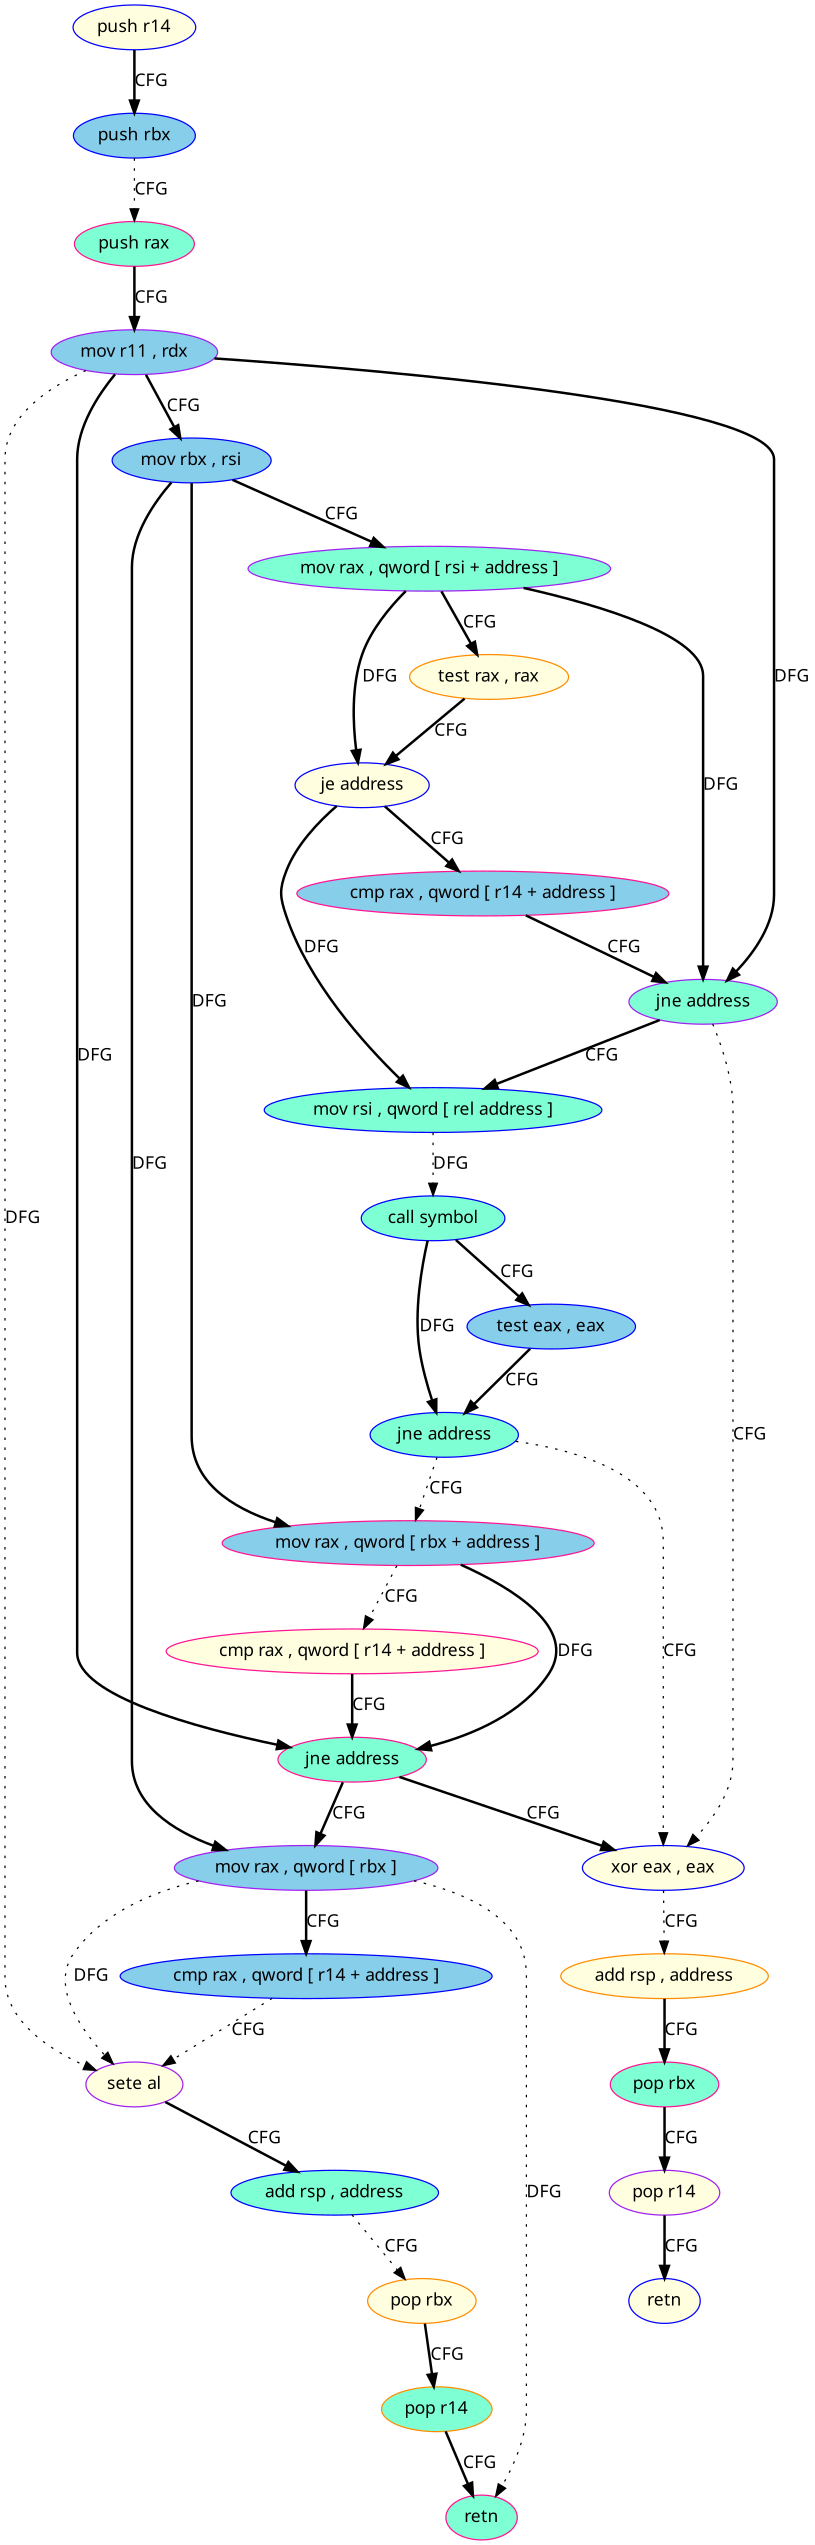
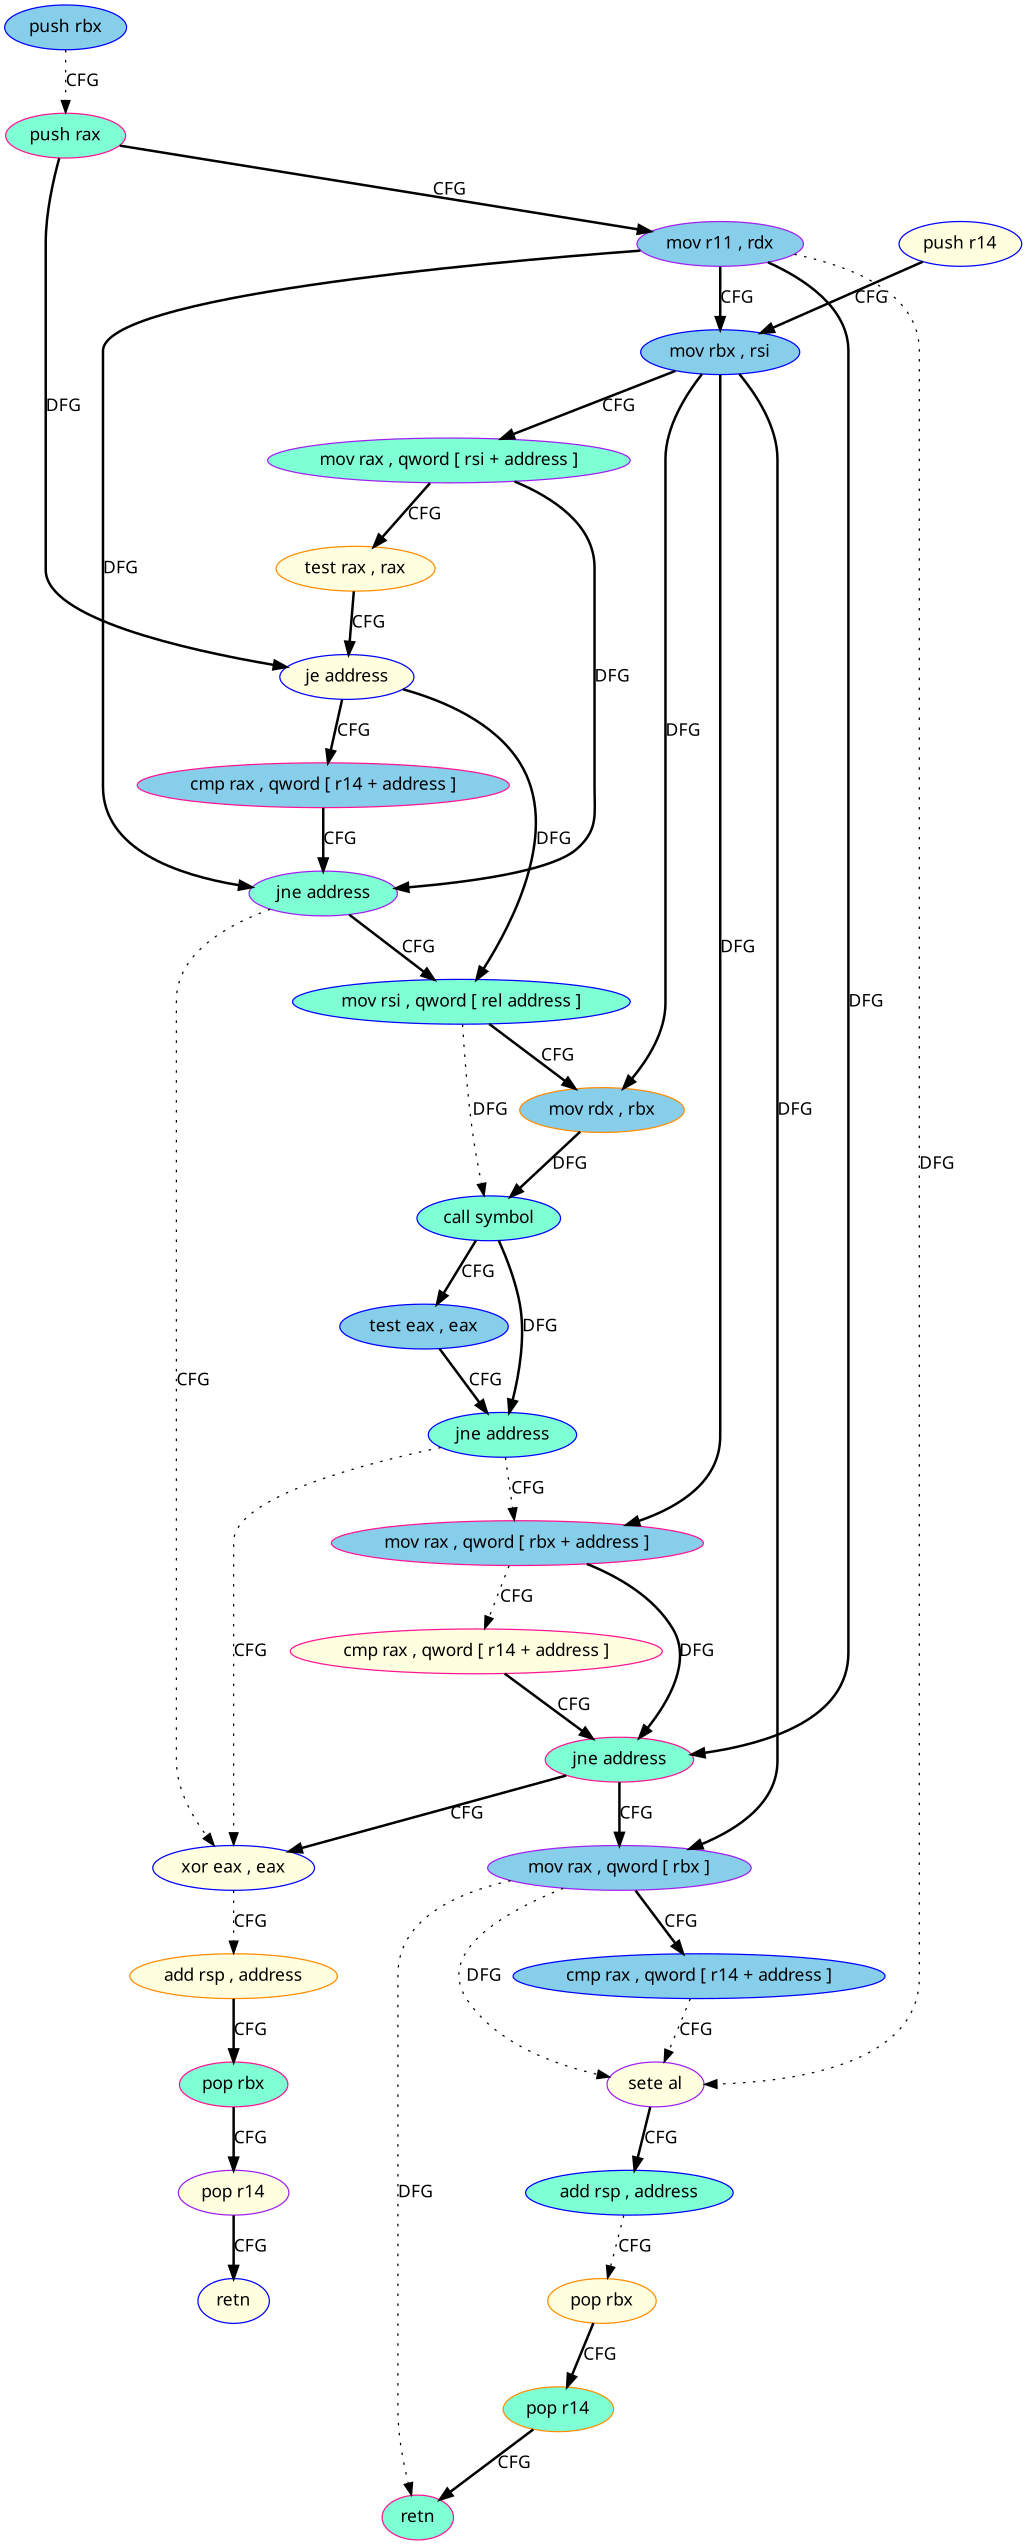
(134, 75) -> (848, 295)
(359, 664) -> (46, 492)
none -> (602, 1110)
